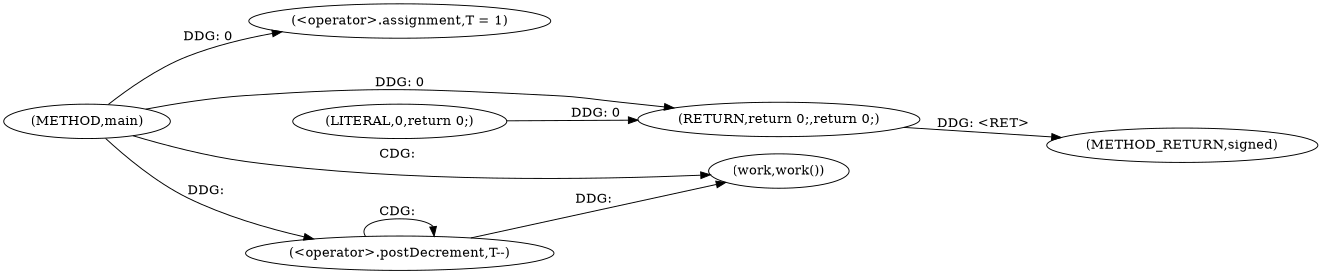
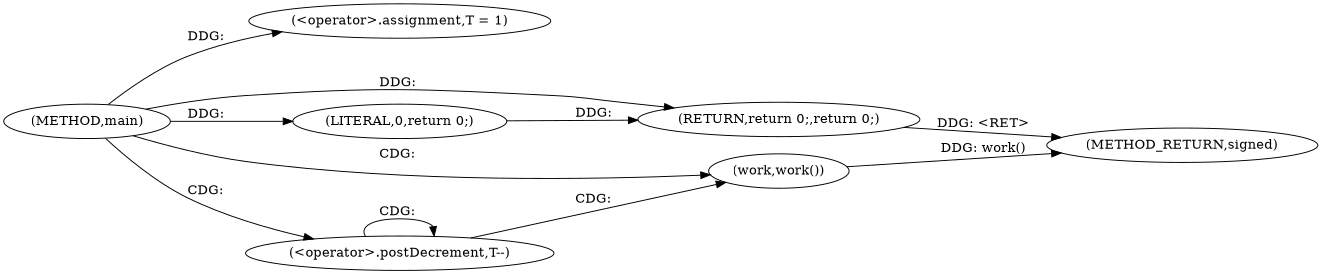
(208, 37) -> (208, 37)
(400, 83) -> (400, 83)
(596, 113) -> (596, 113)
none -> (227, 121)
none -> (949, 160)
(208, 191) -> (208, 191)
(596, 199) -> (596, 199)
